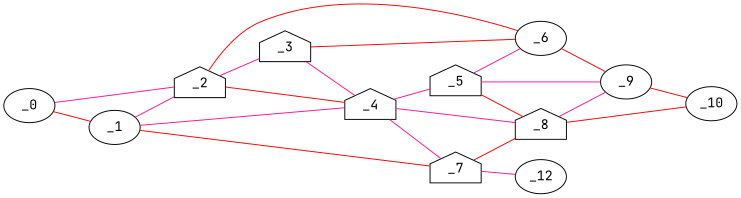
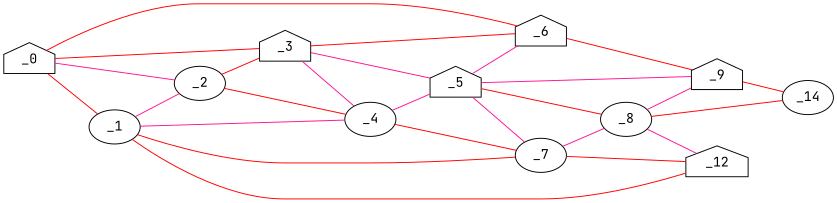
(353, 4) -> (279, 4)
(541, 38) -> (541, 32)
none -> (157, 54)
none -> (370, 65)
(240, 67) -> (241, 66)
(626, 82) -> (717, 76)
(200, 84) -> (200, 83)
(711, 104) -> (808, 98)
(29, 106) -> (29, 60)
(370, 106) -> (370, 119)
(456, 116) -> (672, 141)
none -> (499, 120)
(541, 126) -> (626, 119)
(415, 139) -> (456, 137)
(494, 149) -> (583, 137)
(456, 169) -> (541, 155)
(499, 173) -> (626, 159)
(541, 177) -> (717, 163)
none -> (404, 199)
